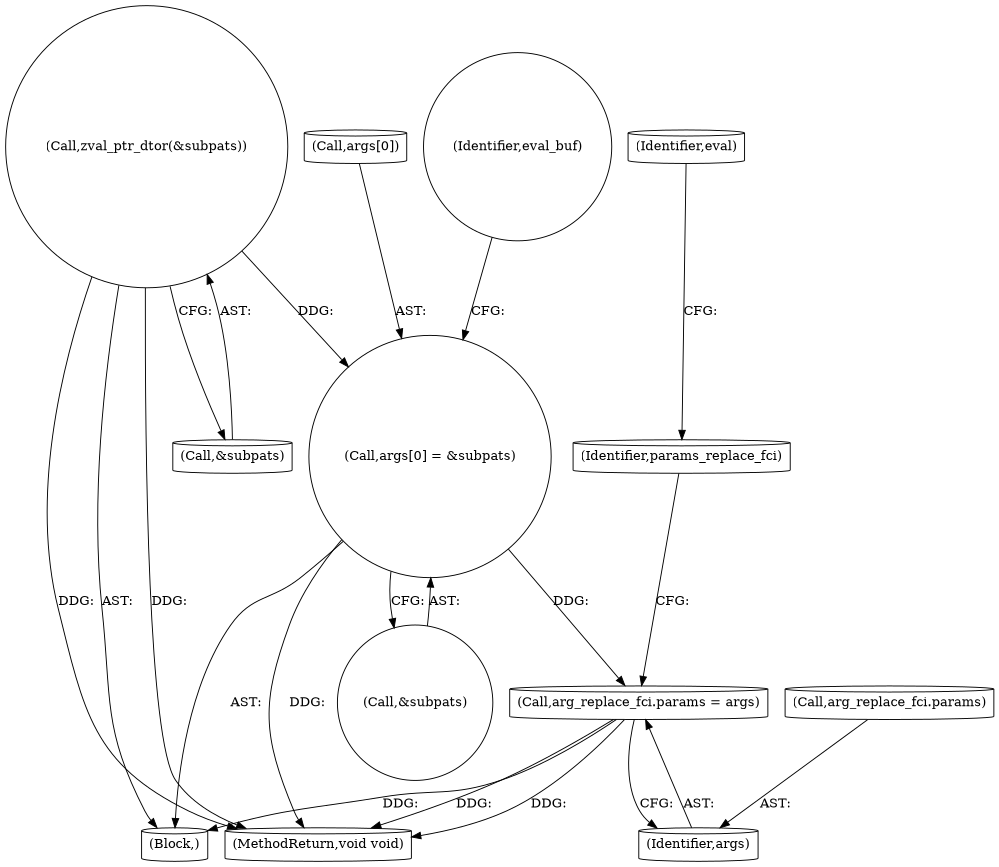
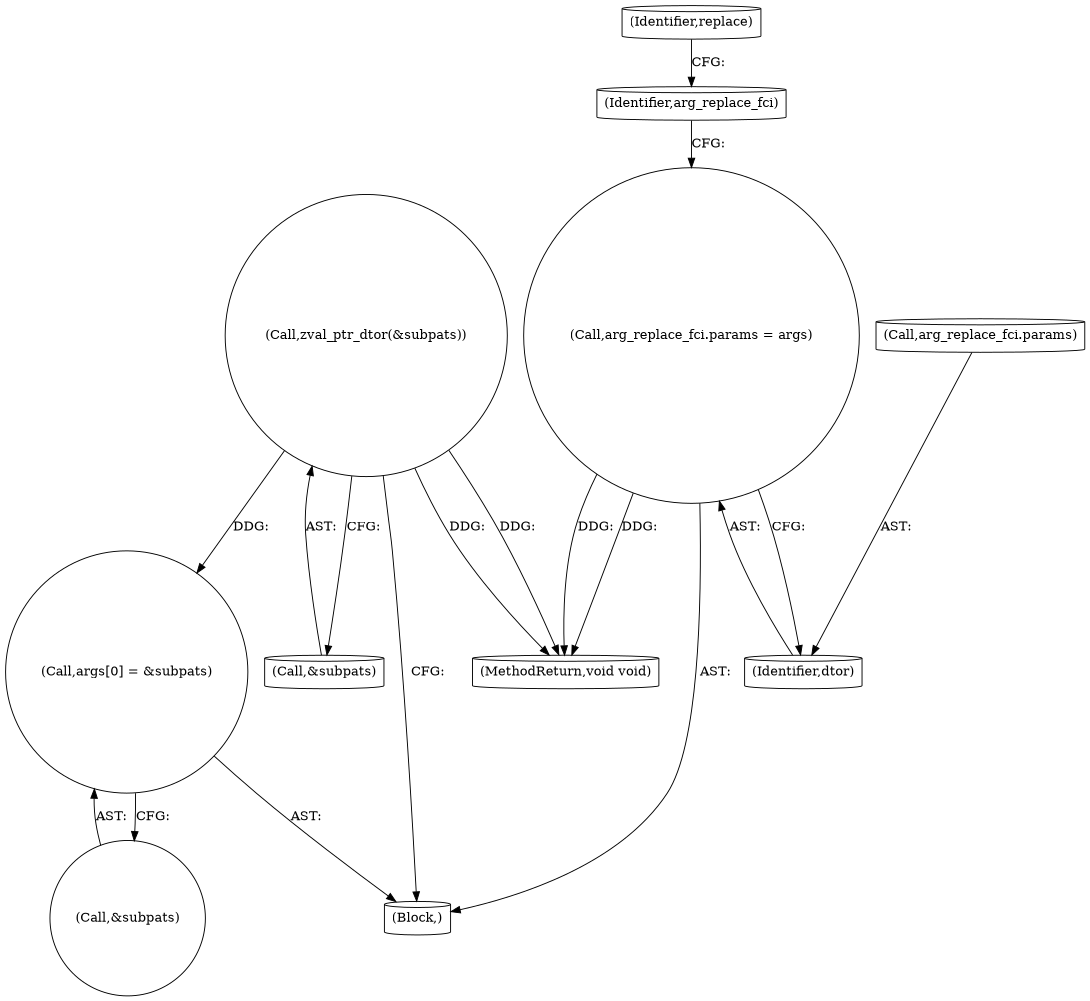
(355, 147) -> none
(518, 147) -> none
(686, 147) -> (691, 22)
(682, 457) -> (691, 103)
(120, 601) -> (430, 672)
(563, 614) -> none
(274, 674) -> none
(639, 703) -> (691, 336)
(403, 804) -> (718, 672)
(698, 845) -> (803, 672)
